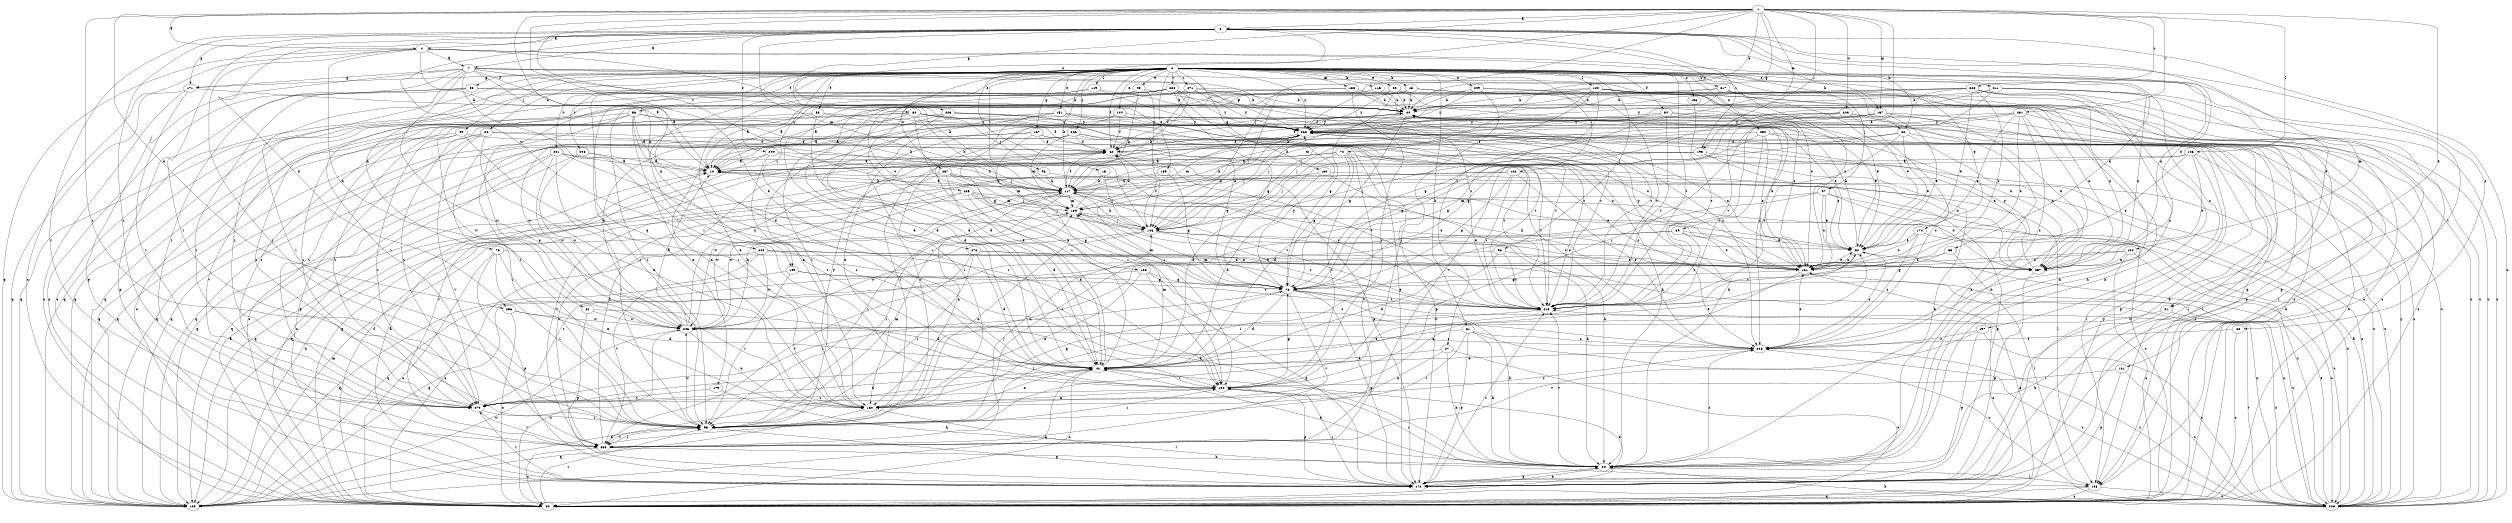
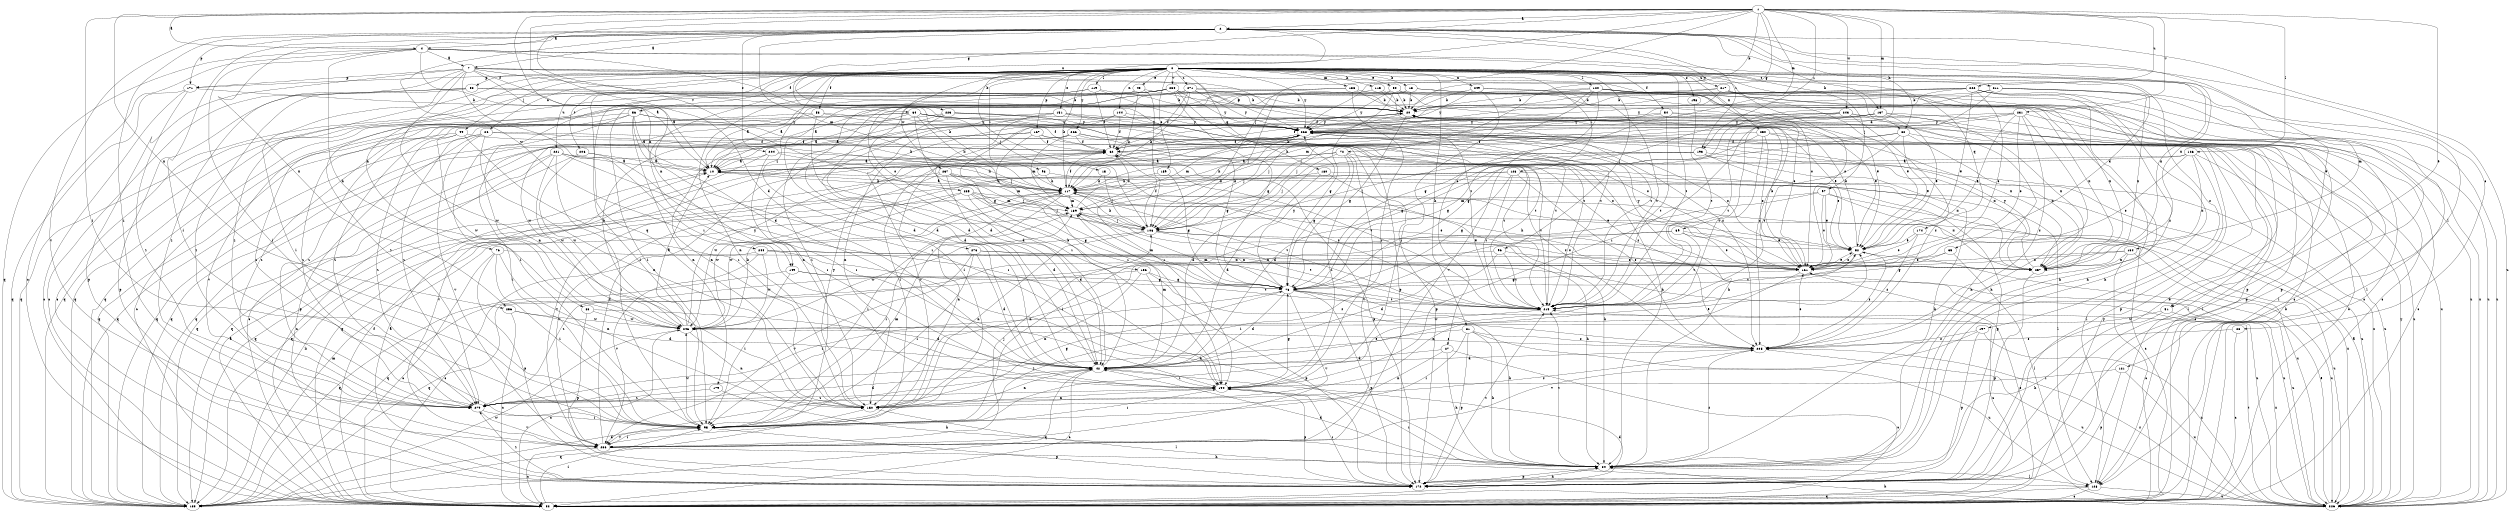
(1117, 90) -> (1104, 123)
